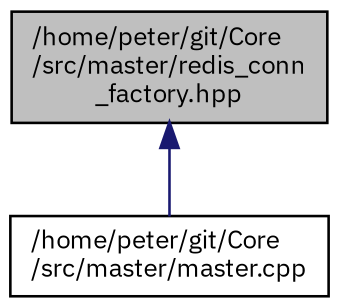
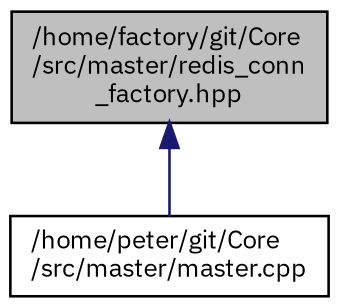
(169, 67) -> (169, 67)
